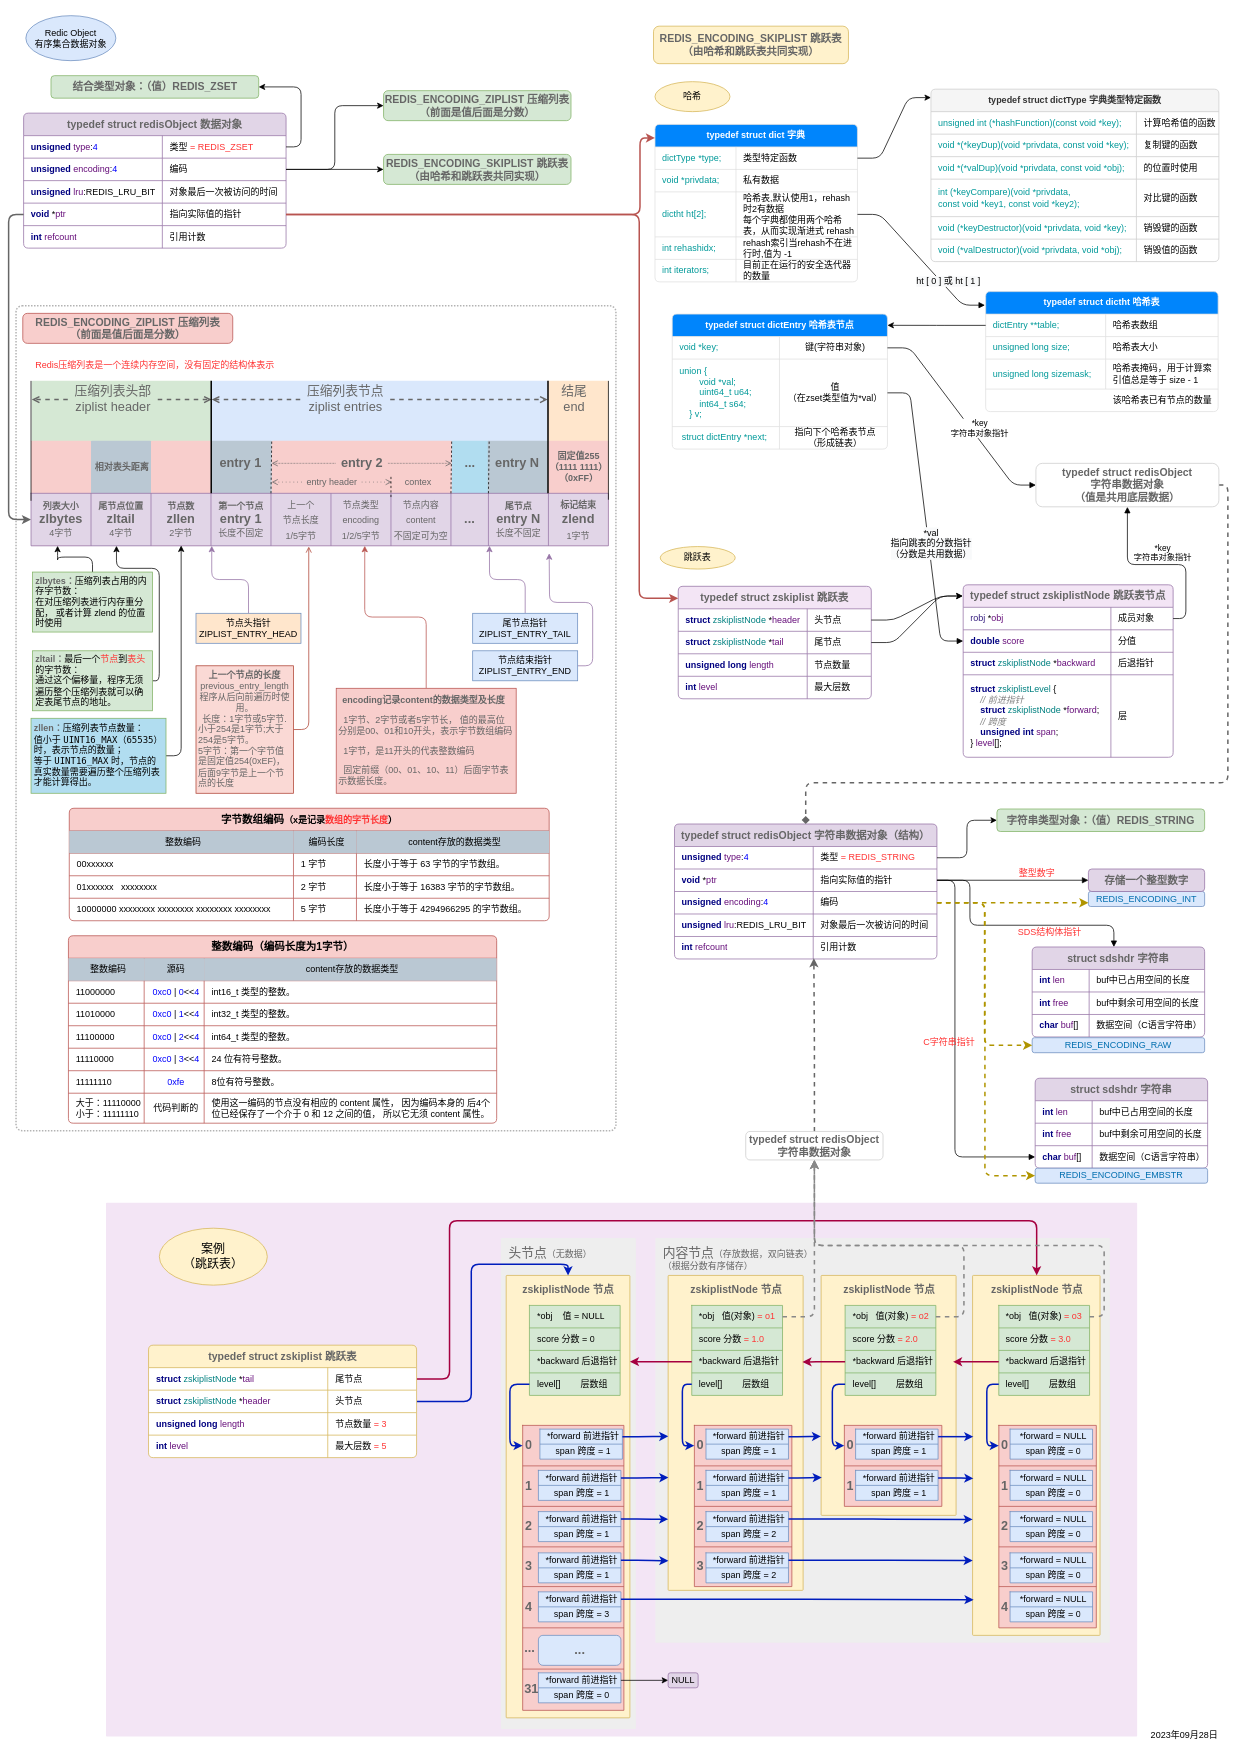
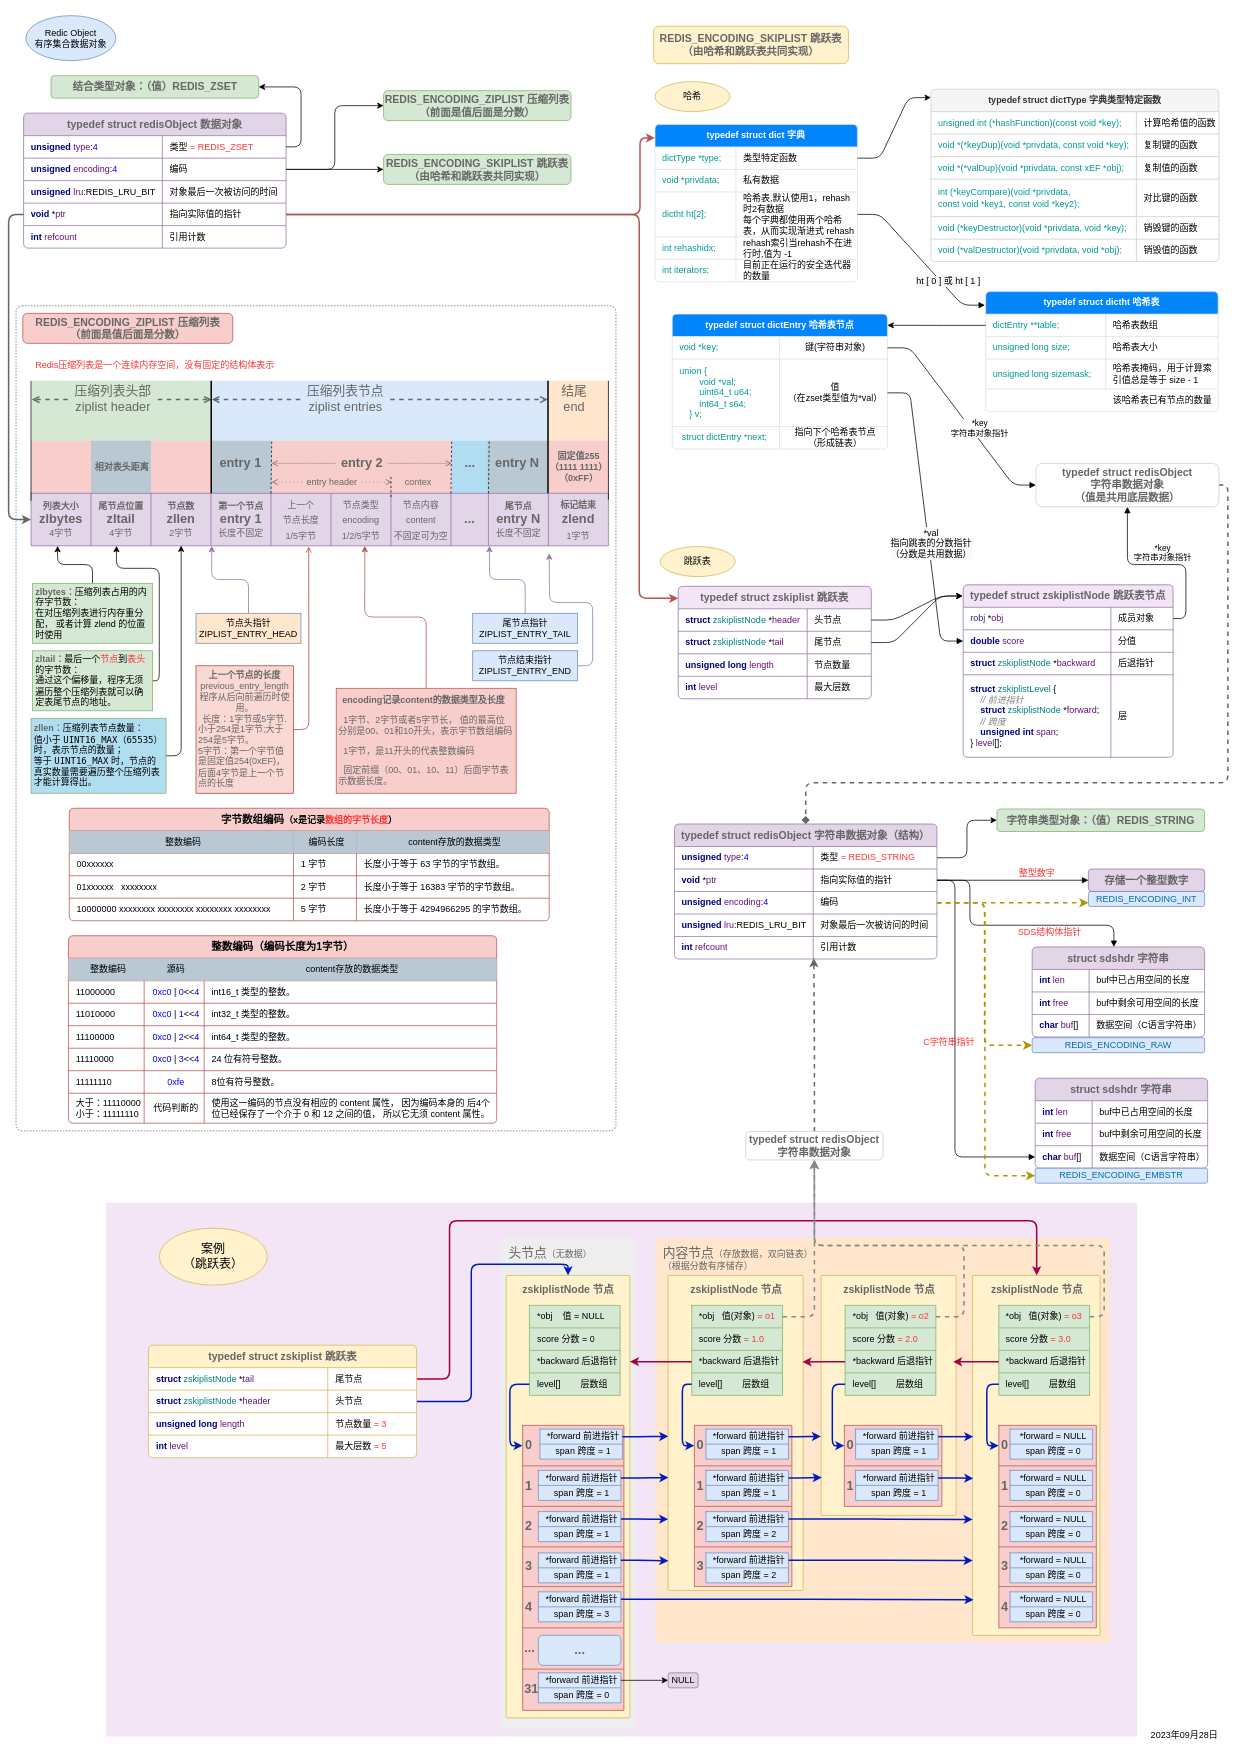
(1037, 168) -> (1037, 168)
(1171, 168) -> (1171, 168)
(698, 558) -> (698, 561)
(93, 602) -> (93, 613)
(245, 729) -> (245, 729)
(731, 1257) -> (731, 1257)
